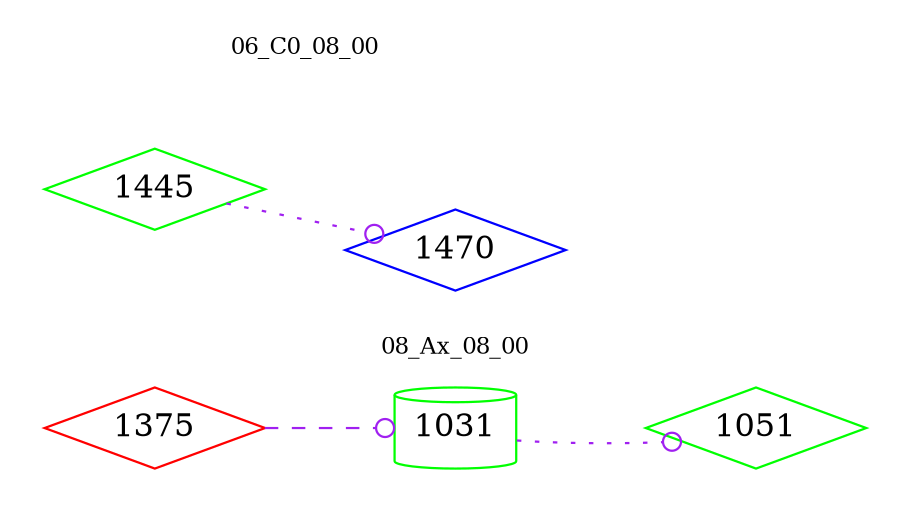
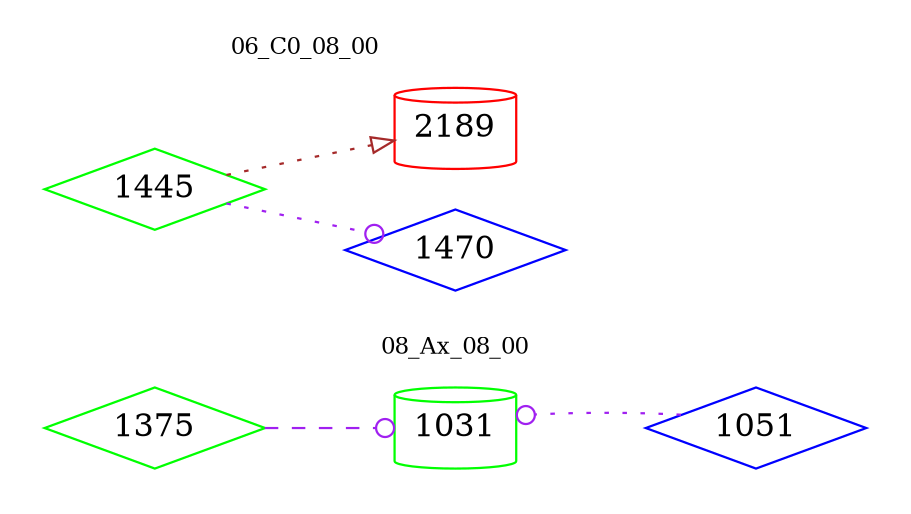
none -> (455, 128)
(155, 428) -> (155, 428)
(756, 428) -> (756, 428)
(590, 443) -> (608, 413)
